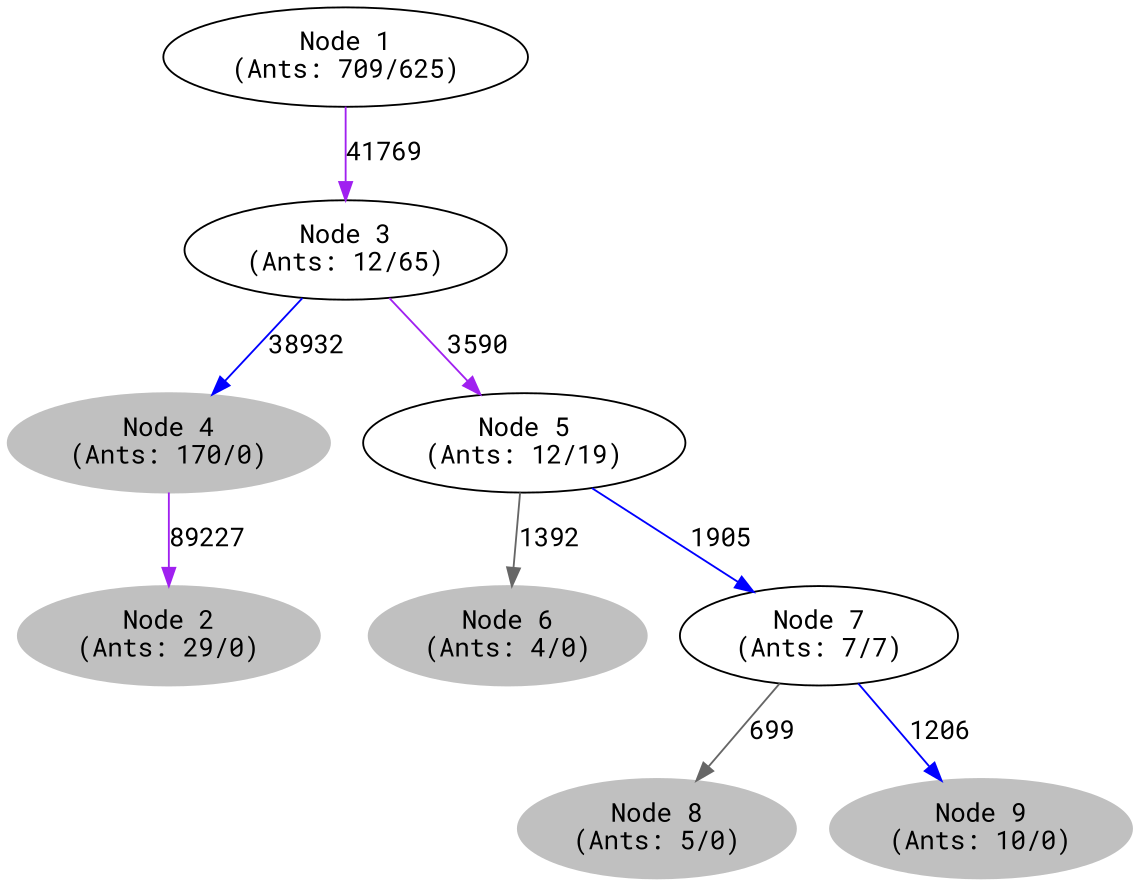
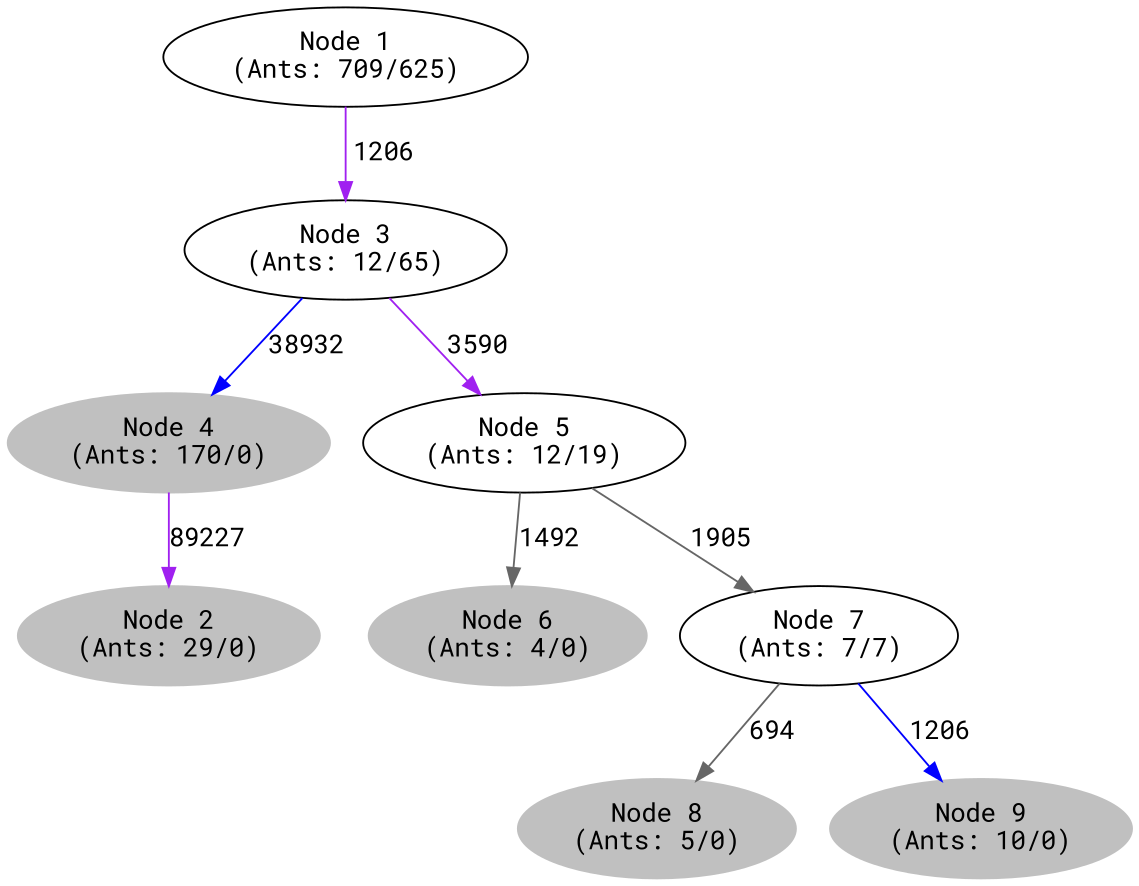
(384, 154) -> (384, 154)
(665, 535) -> (665, 535)
(550, 539) -> (550, 539)
(772, 732) -> (772, 732)
